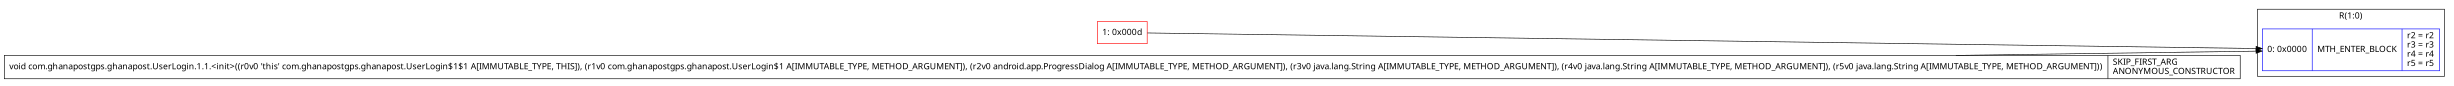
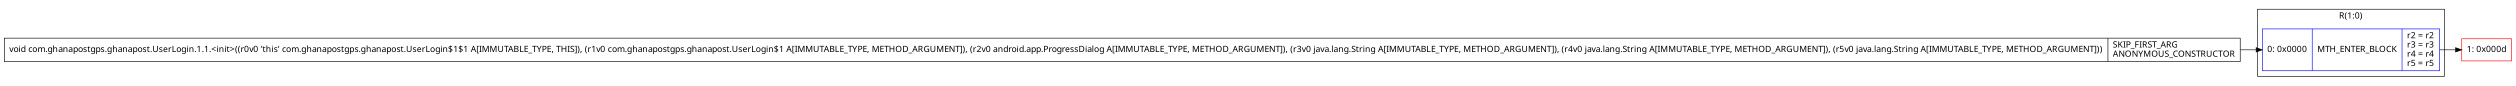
(1702, 41) -> (2448, 50)
